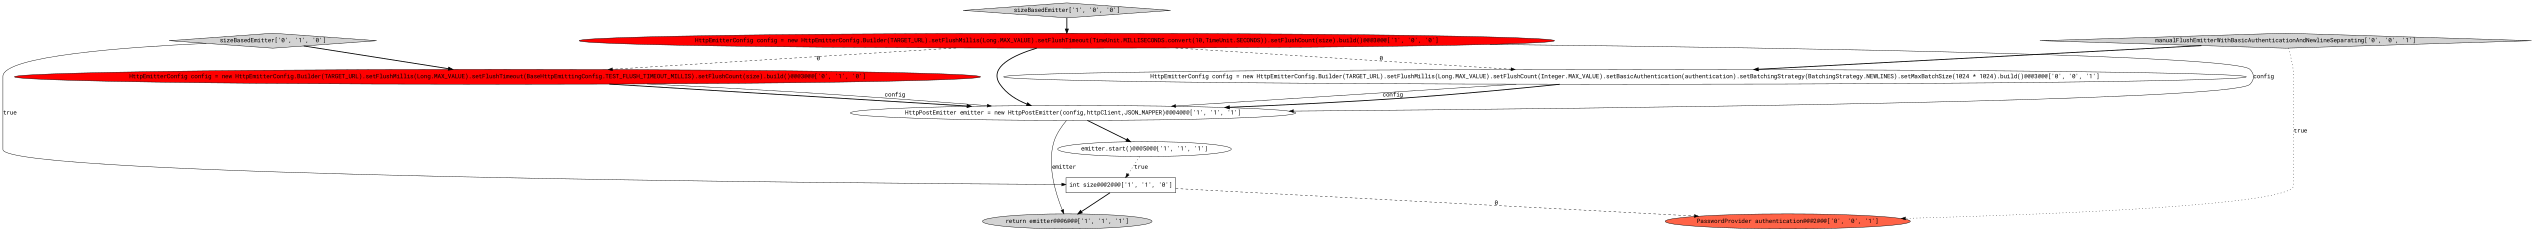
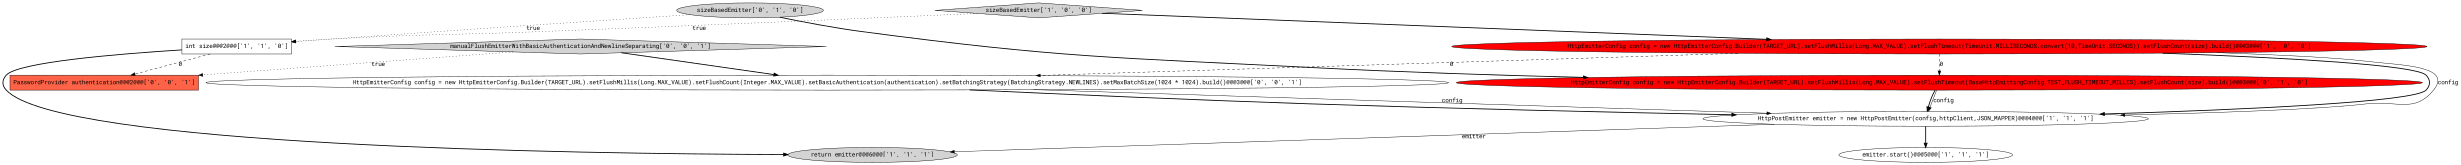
(273, 41) -> (750, 10)
(1134, 165) -> (637, 28)
(390, 175) -> (493, 28)
(1788, 221) -> (104, 83)
